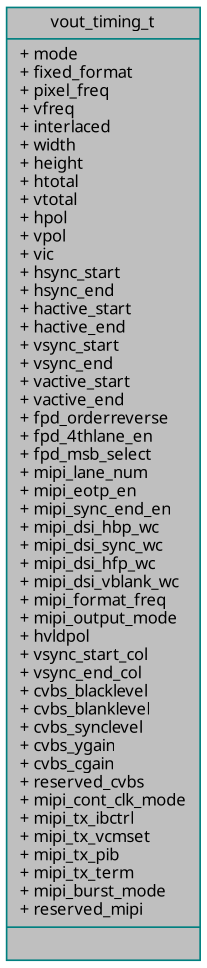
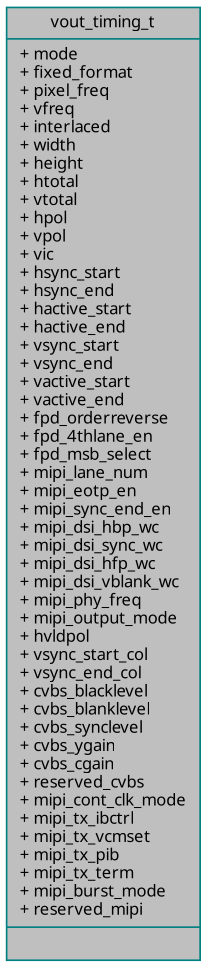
(93, 600) -> (81, 600)
